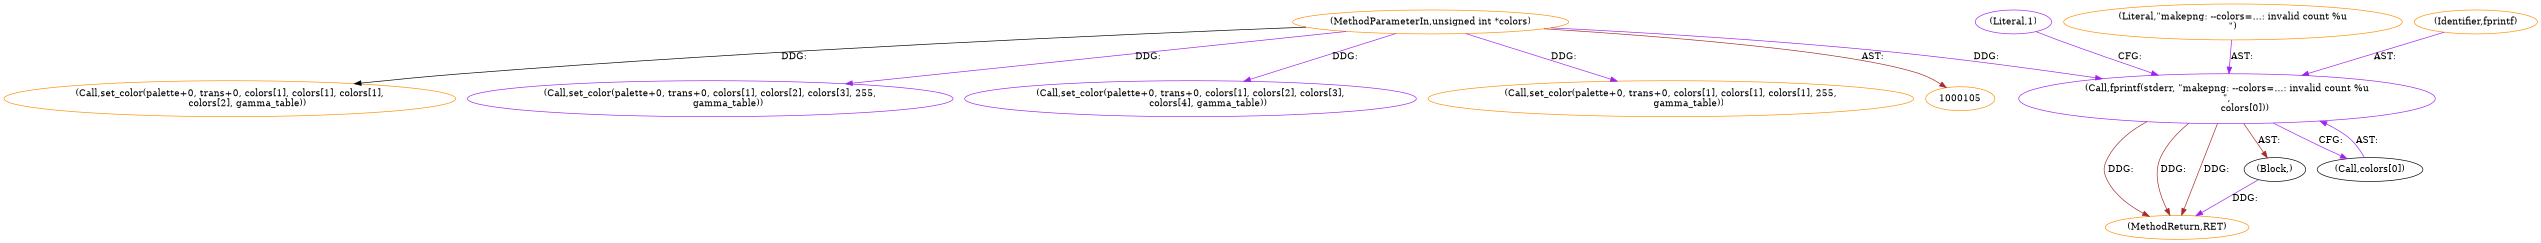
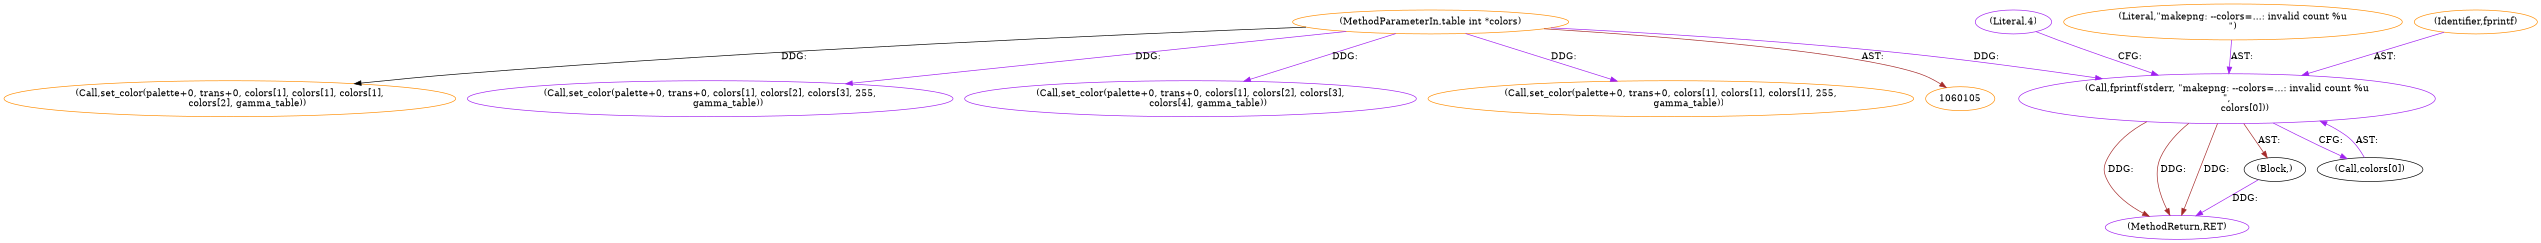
(1431, 22) -> (1431, 22)
(2013, 22) -> (2013, 22)
(1960, 99) -> (1960, 99)
(2177, 227) -> (2177, 227)
